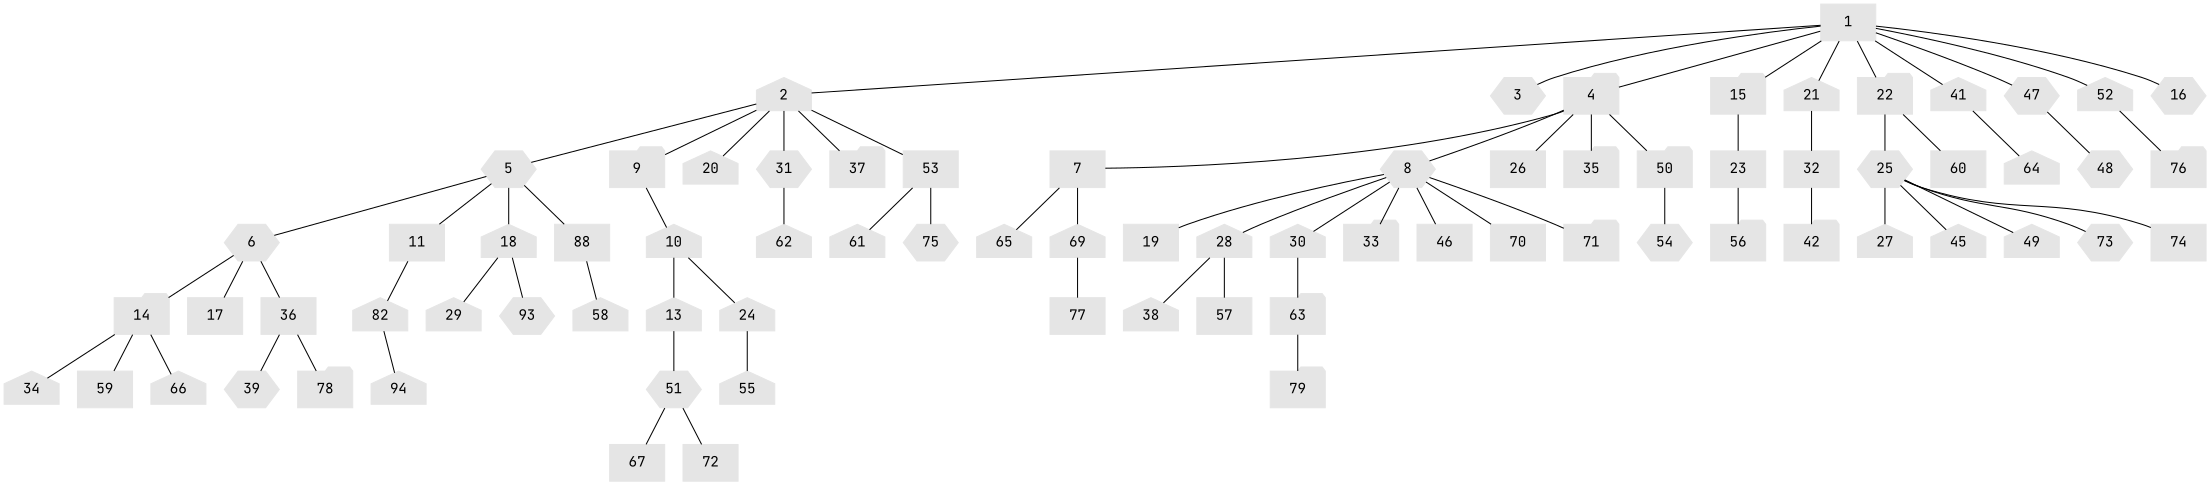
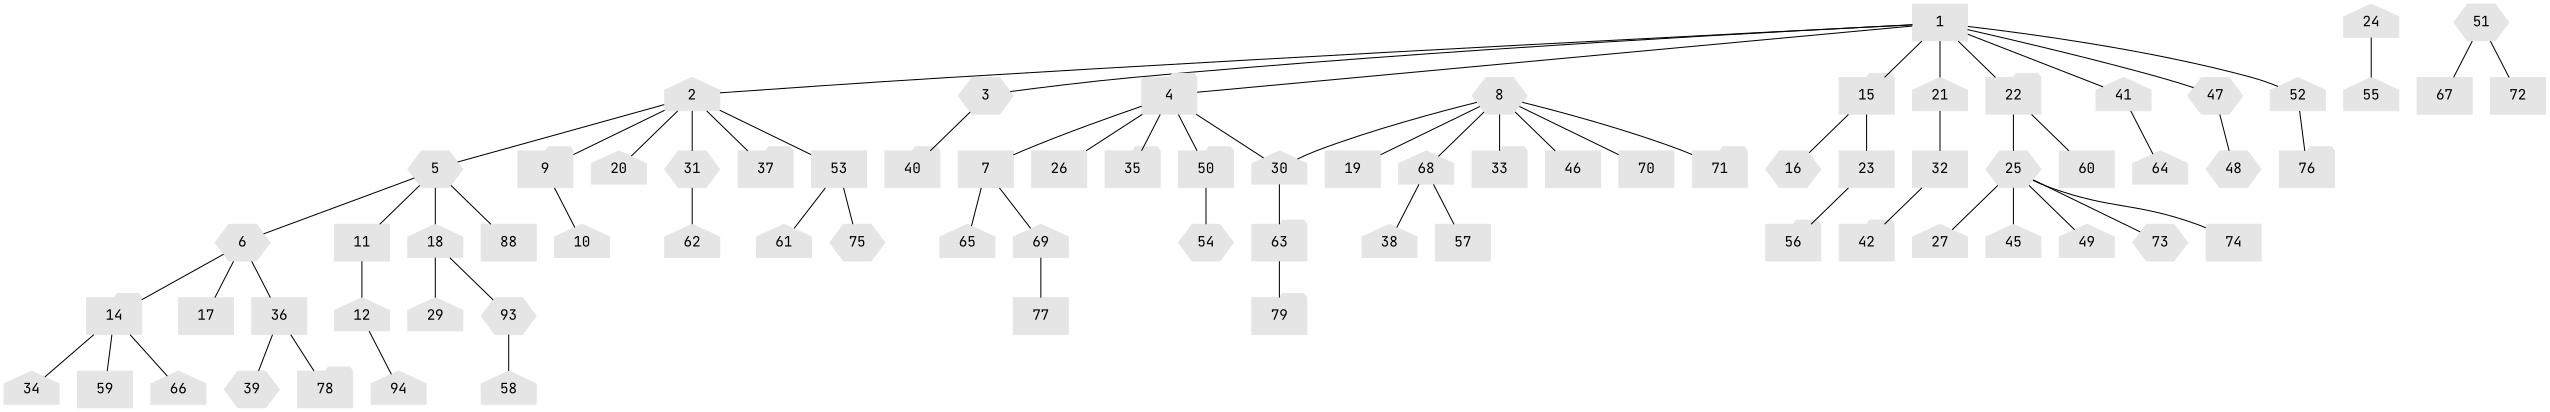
(2019, 47) -> (1829, 134)
(1497, 137) -> (1230, 136)
none -> (912, 169)
(1224, 243) -> (1426, 169)
(592, 280) -> (509, 353)
(712, 280) -> none
(380, 316) -> (362, 316)
(674, 316) -> none
